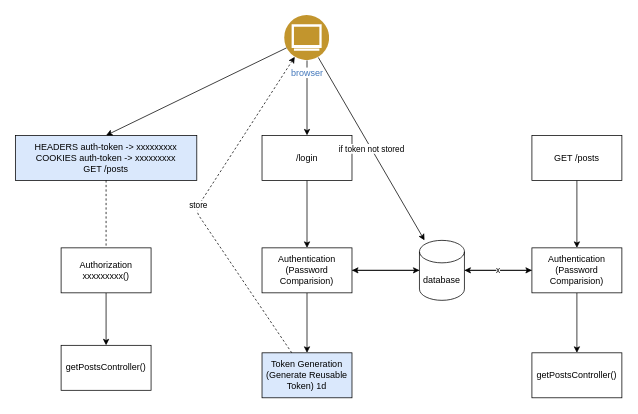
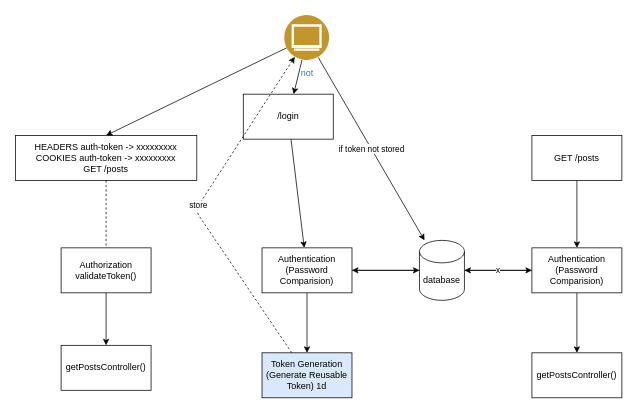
(308, 73) -> (308, 73)
(106, 158) -> (106, 158)
(307, 158) -> (288, 117)
(106, 270) -> (106, 270)
